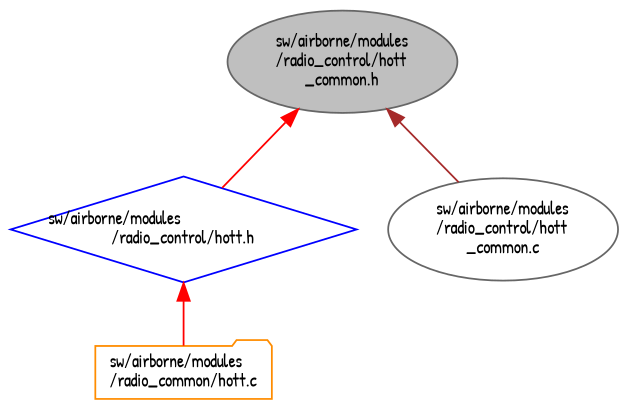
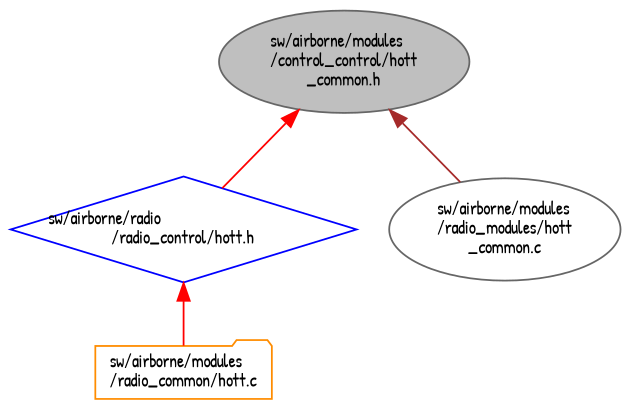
(342, 62) -> (344, 62)
(184, 229) -> (184, 229)
(503, 229) -> (505, 229)
